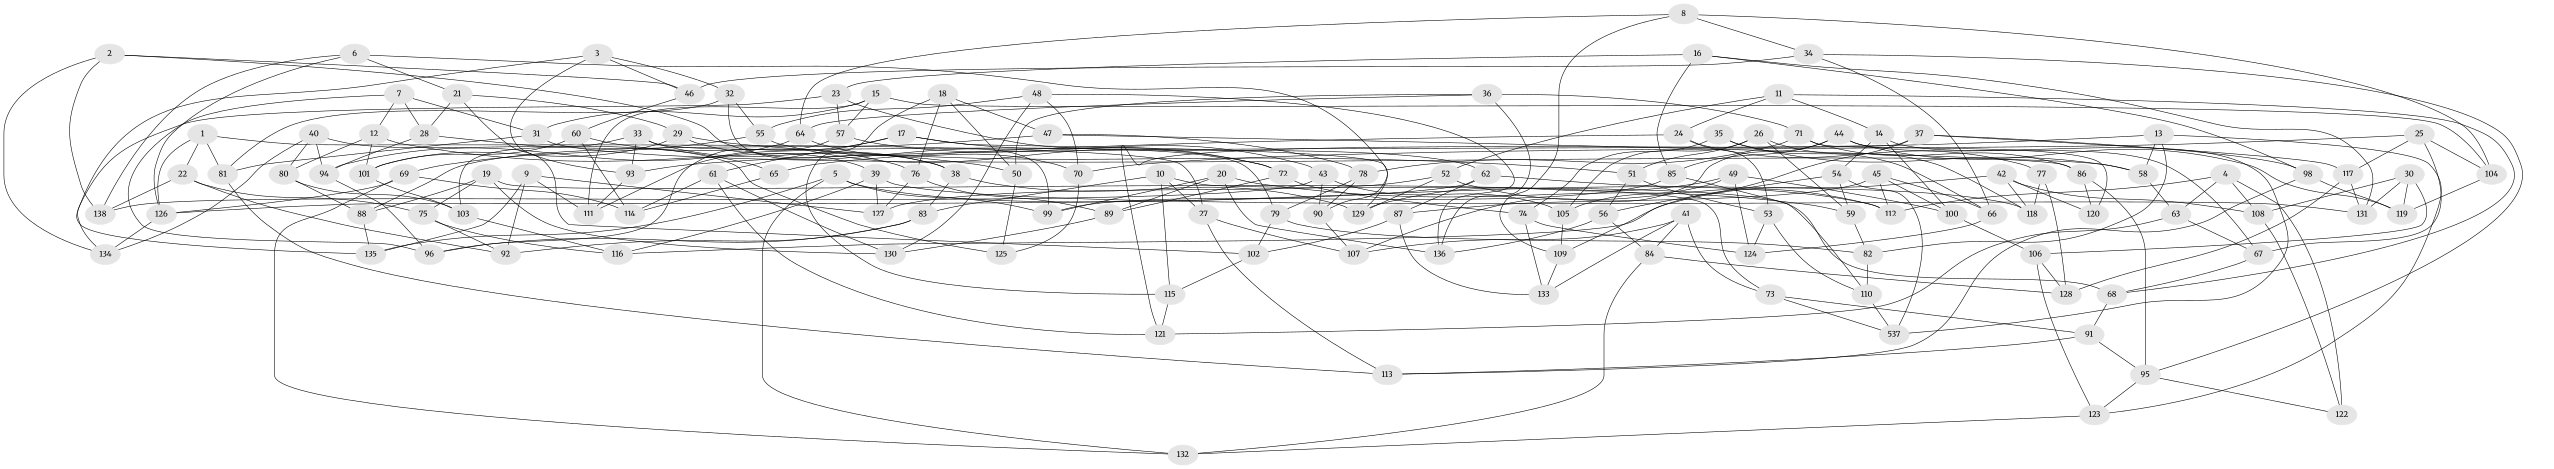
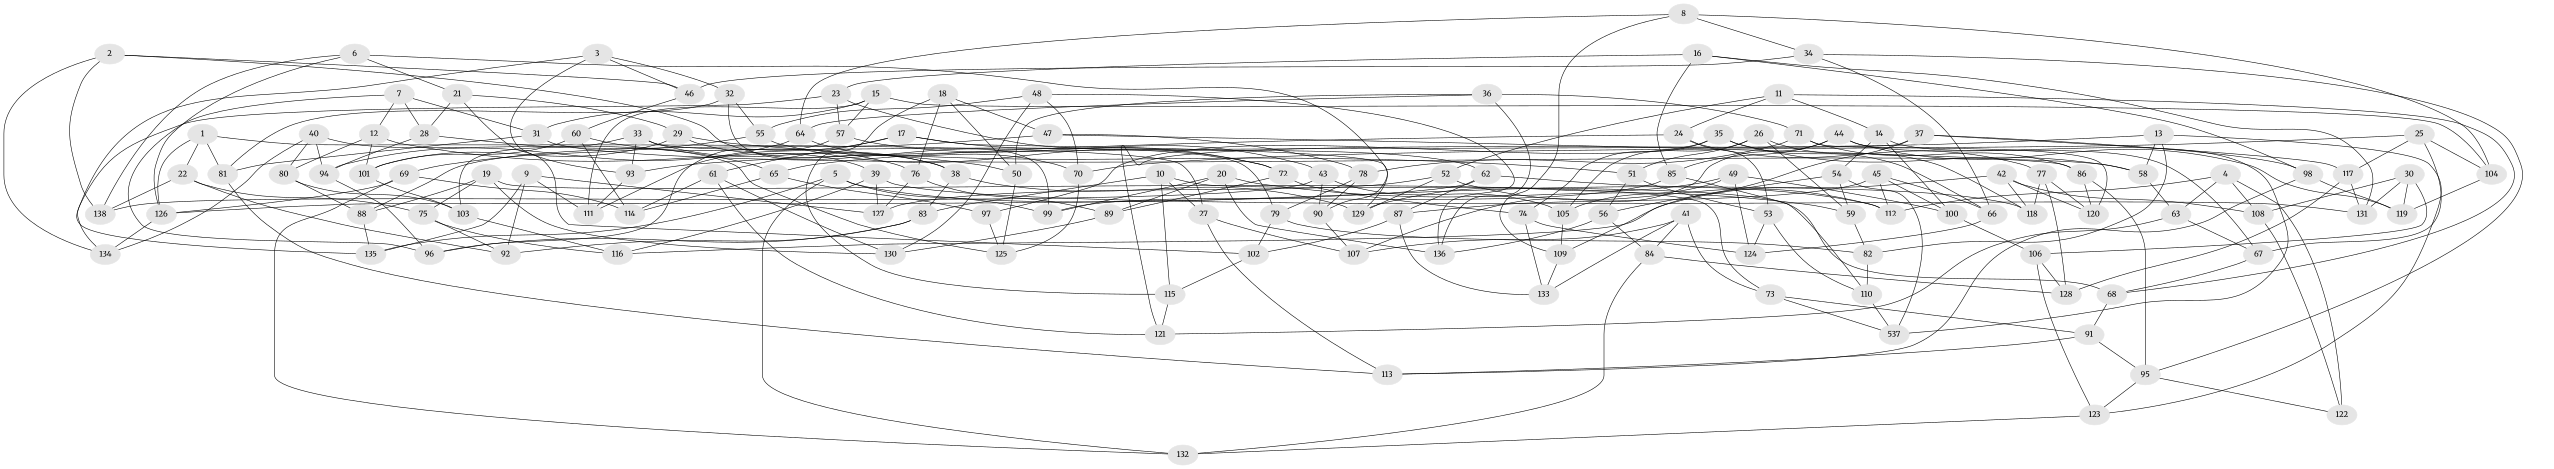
none -> (2060, 189)
none -> (986, 214)
